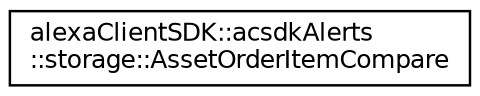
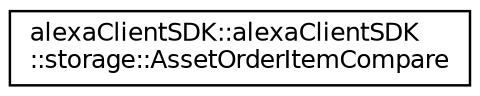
(240, 48) -> (240, 48)
